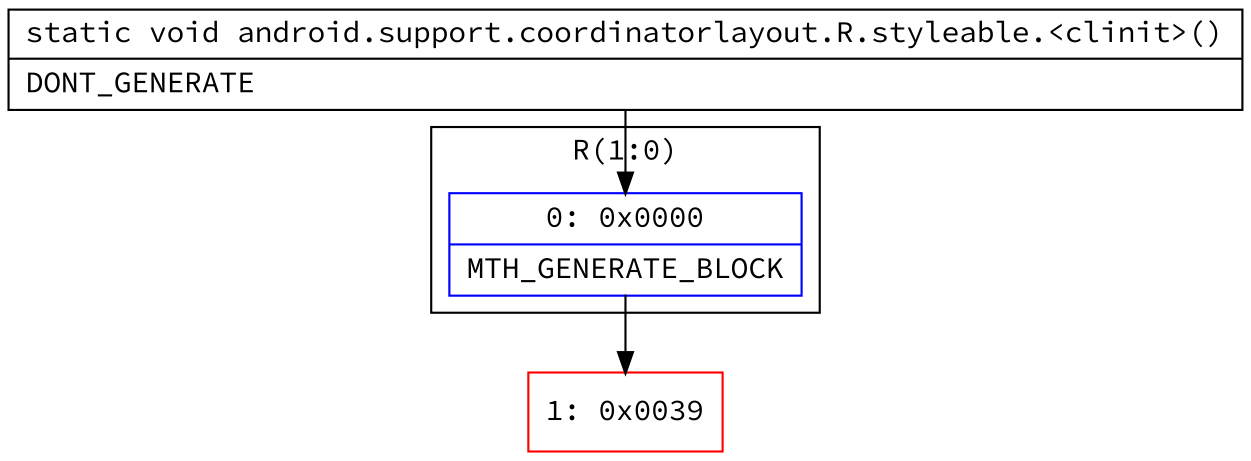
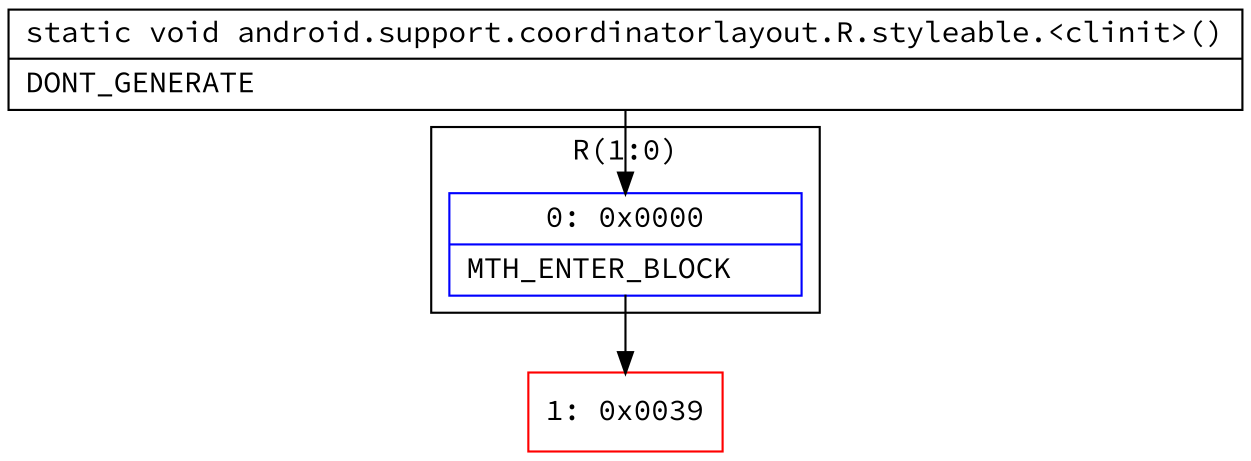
(625, 269) -> (599, 269)
